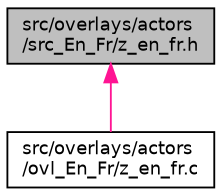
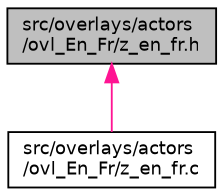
(111, 36) -> (112, 36)
